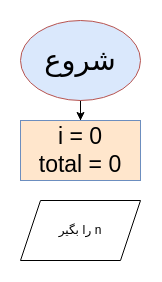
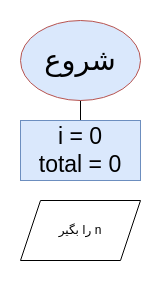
(81, 112) -> (81, 115)
(81, 151) -> (81, 151)
